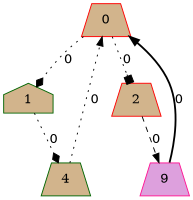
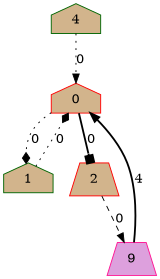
(106, 20) -> (76, 100)
(120, 56) -> (84, 133)
(179, 100) -> (139, 179)
(44, 133) -> (49, 144)
(66, 179) -> (76, 20)
